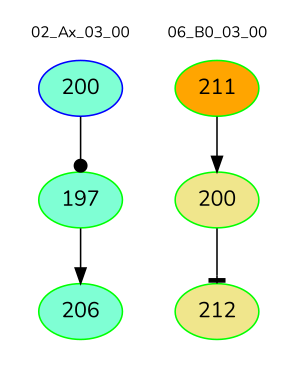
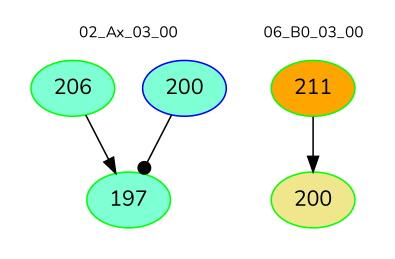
(81, 248) -> (97, 137)
(217, 312) -> none
